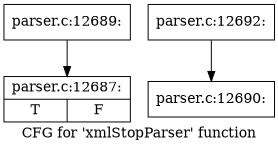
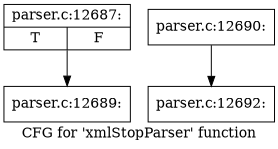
(67, 53) -> (67, 63)
(211, 56) -> (211, 61)
